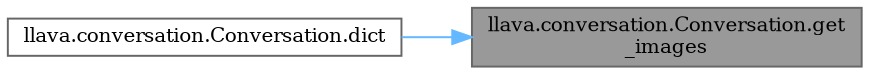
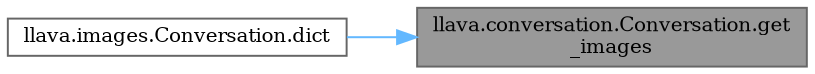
(205, 37) -> (177, 37)
